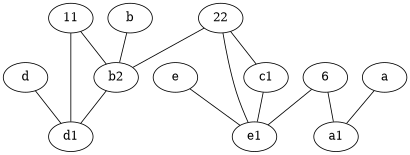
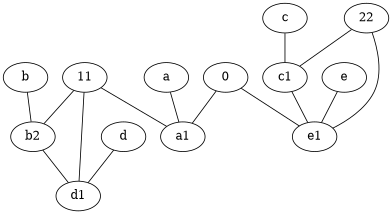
none -> (285, 18)
(169, 48) -> none
(325, 77) -> (226, 77)
none -> (134, 107)
